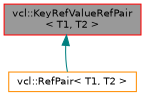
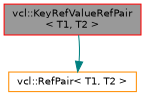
(66, 59) -> (79, 48)
